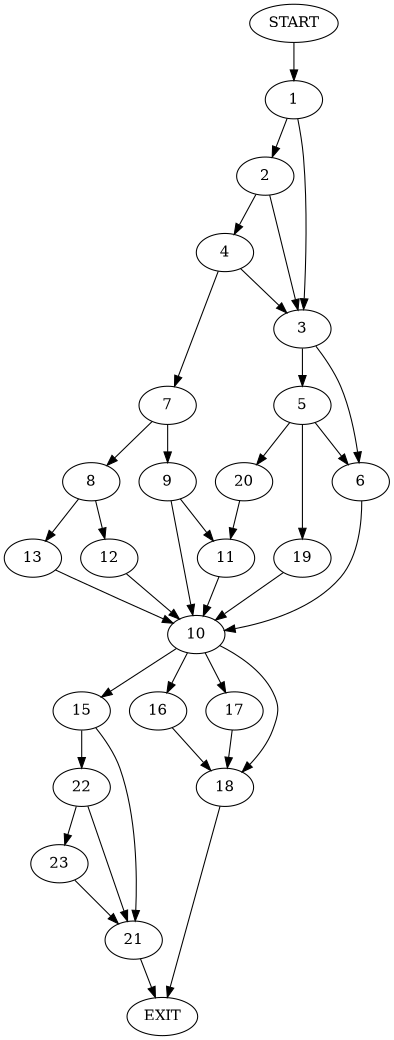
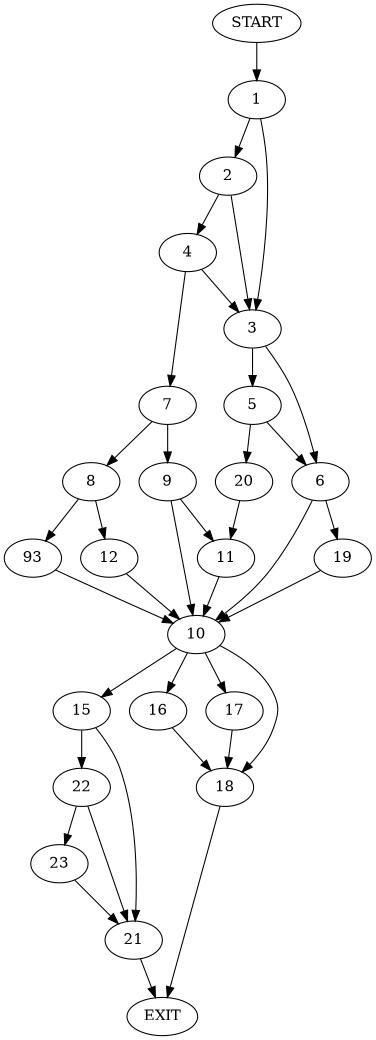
(302, 476) -> (330, 515)
(33, 558) -> (33, 558)
